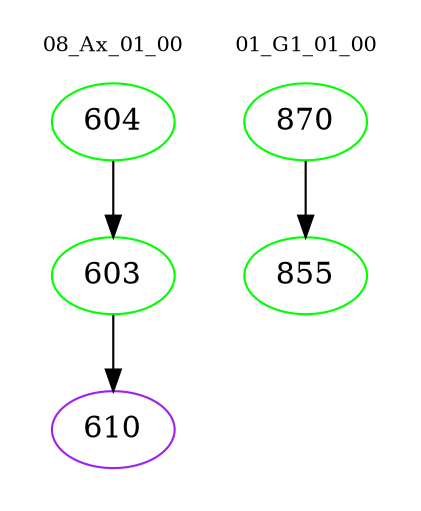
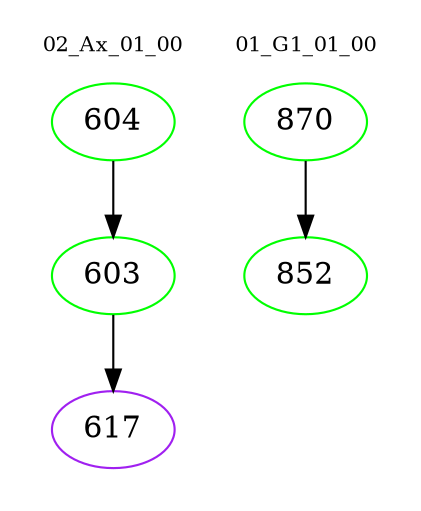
(113, 46) -> (113, 46)
(306, 276) -> (306, 276)
(113, 430) -> (113, 430)
